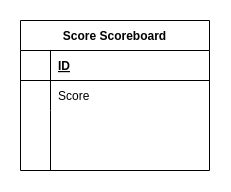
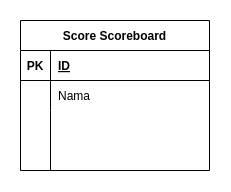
none -> (36, 66)
(75, 96) -> (71, 96)
